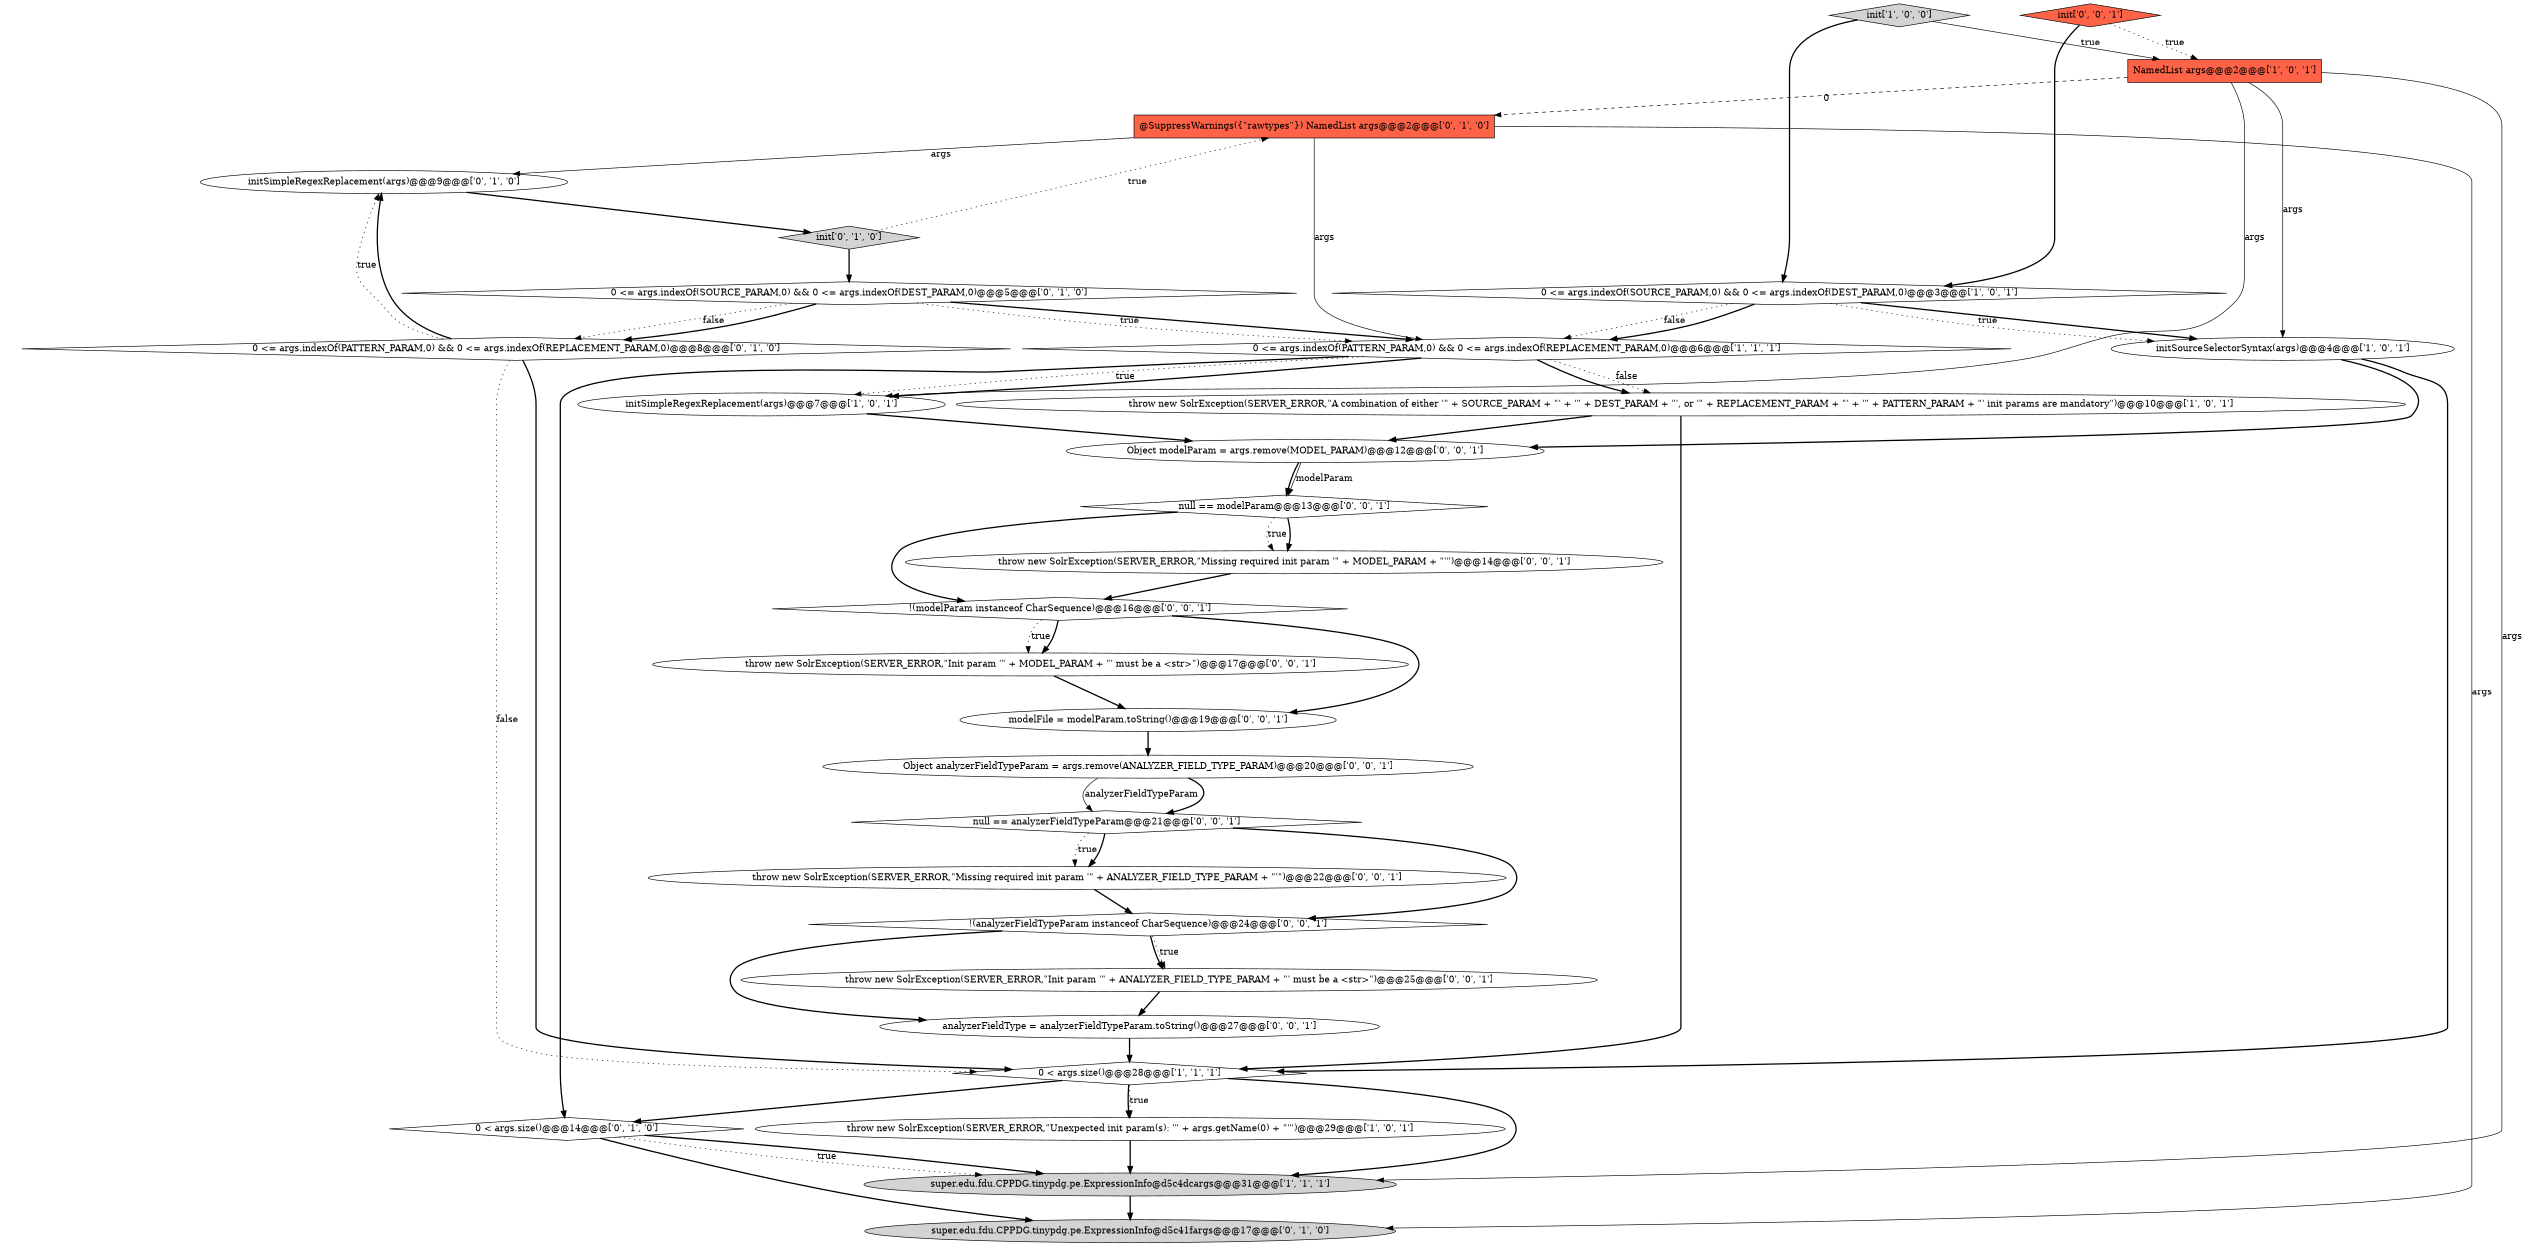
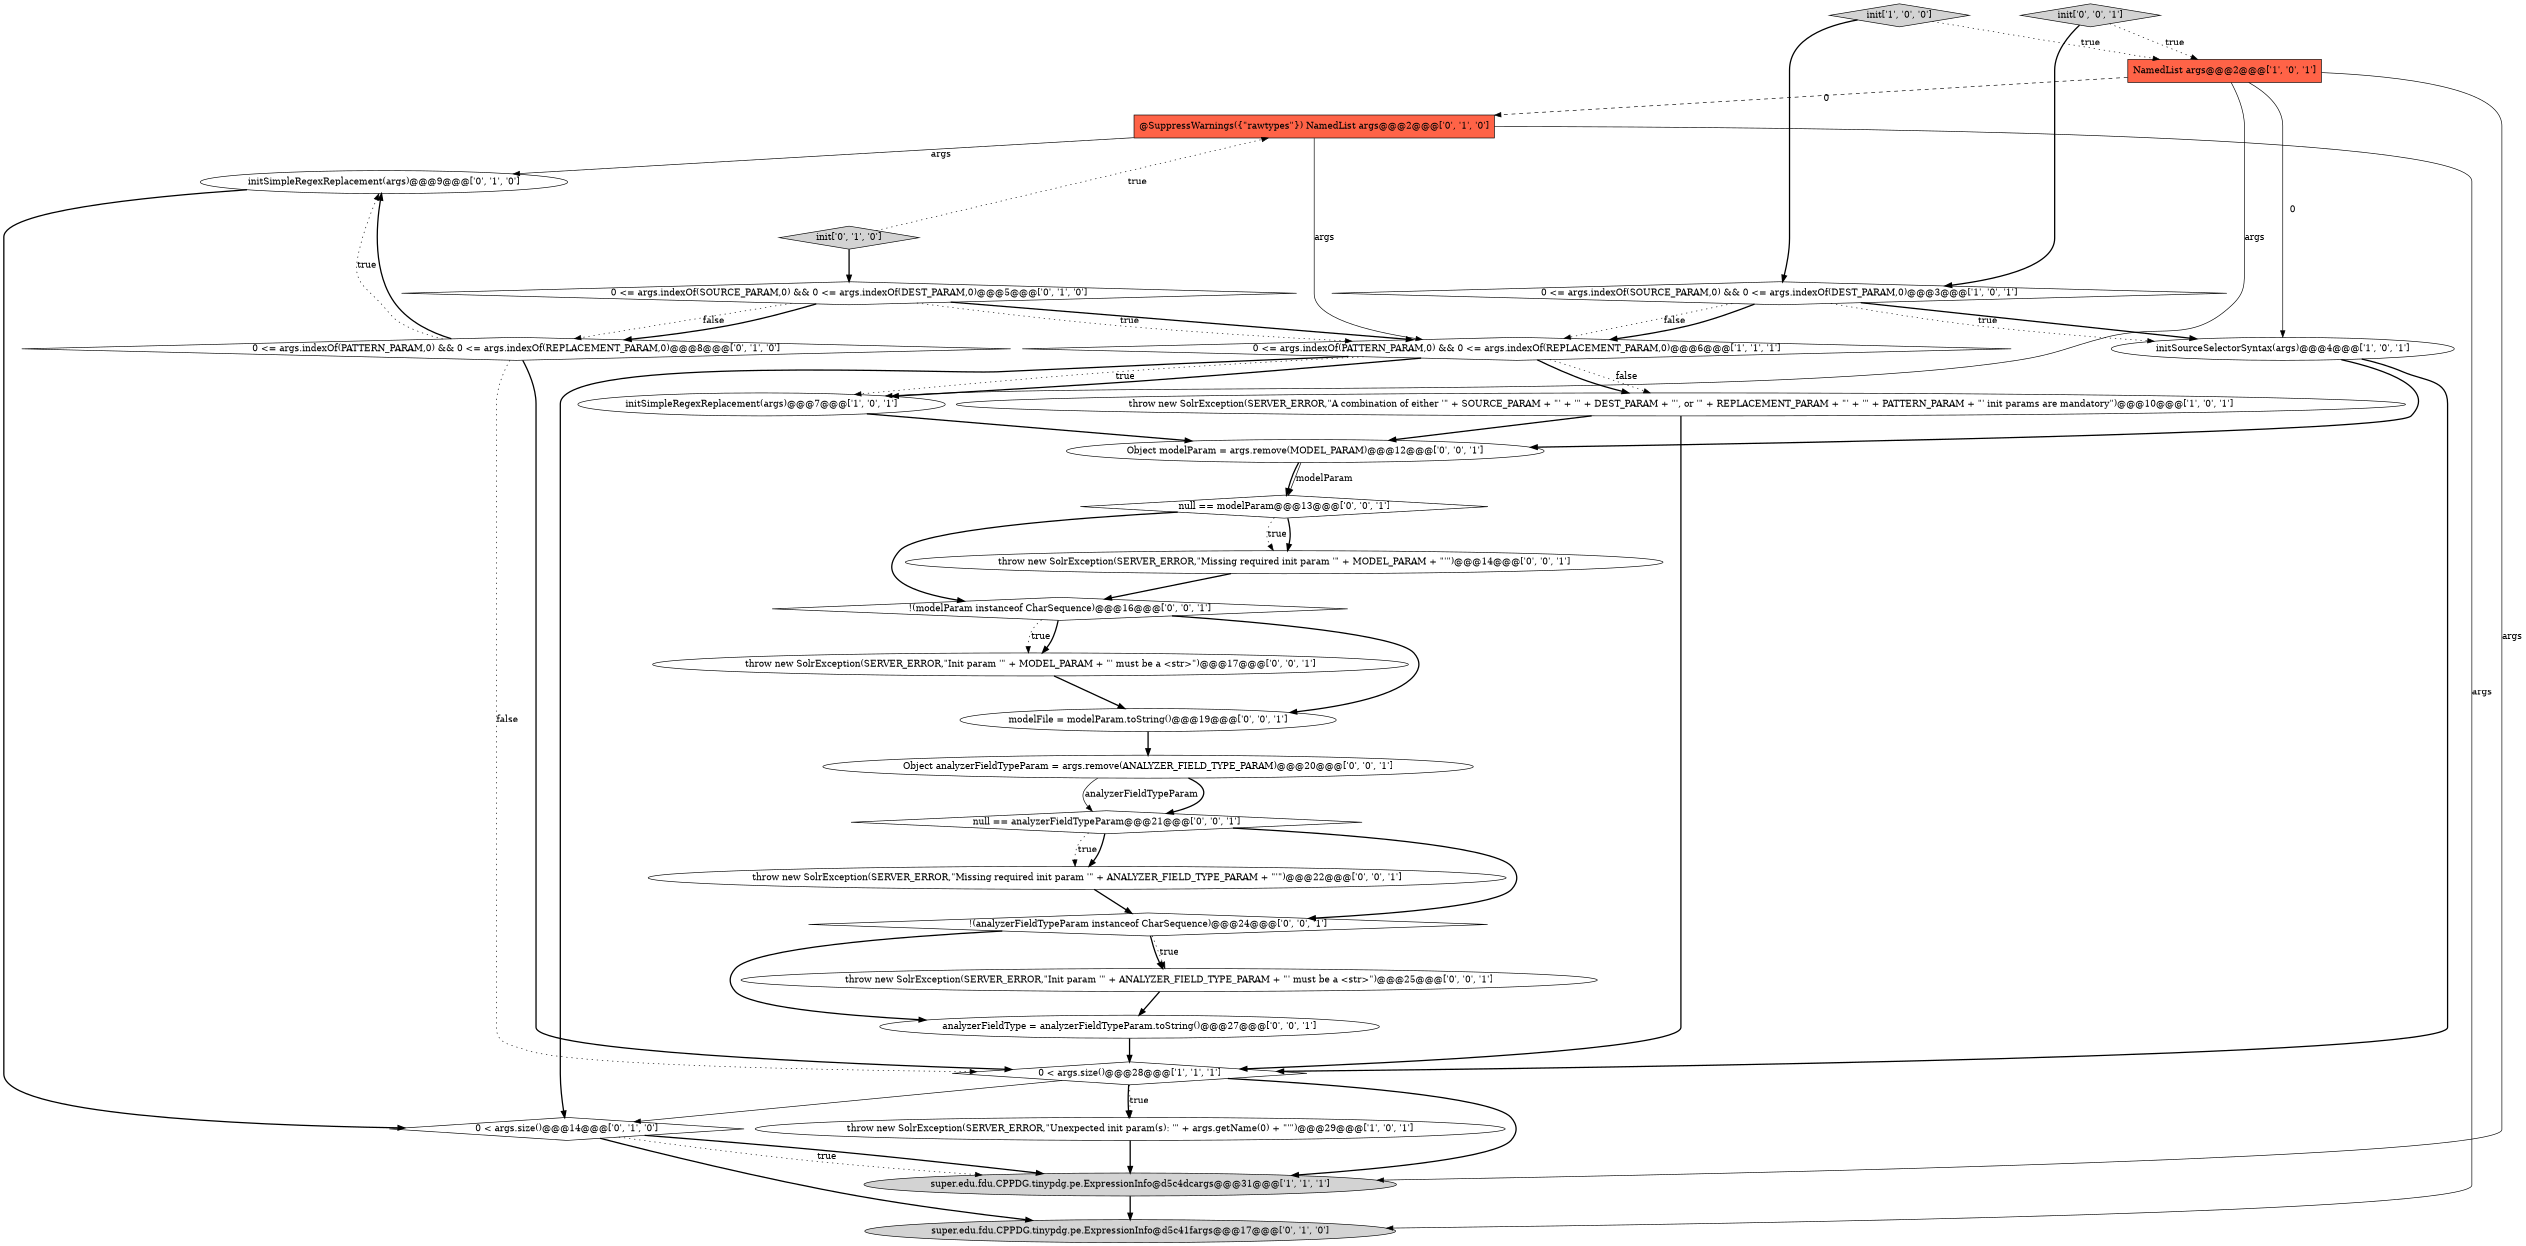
(2090, 15) -> (2090, 15)
(2043, 40) -> (2043, 40)
(2293, 210) -> (2293, 210)
(635, 212) -> (4, 732)
(851, 1101) -> (851, 1101)
